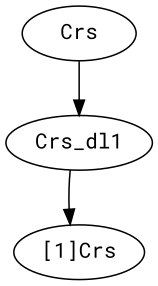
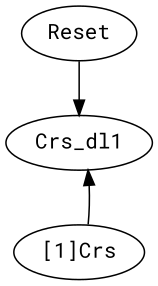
(79, 33) -> (79, 33)
(69, 190) -> (89, 205)
